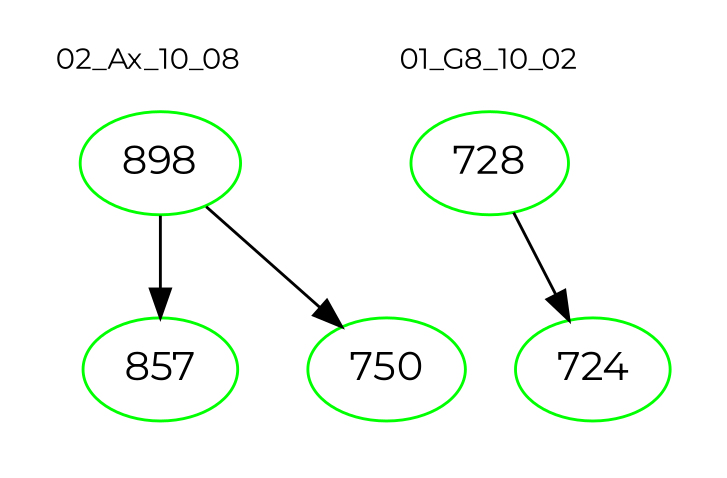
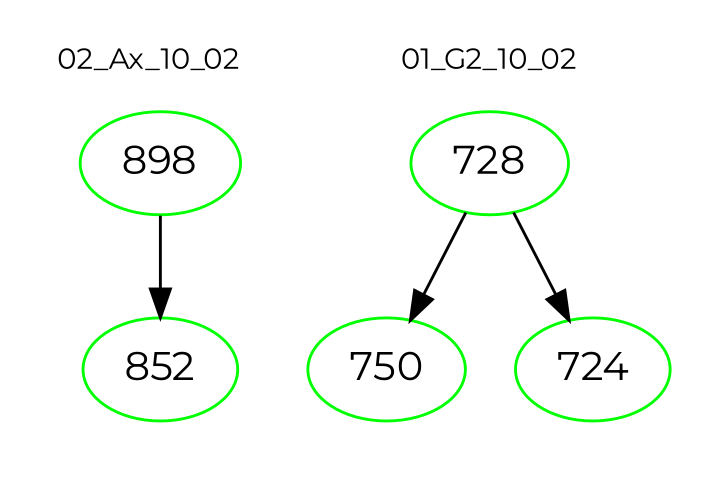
(149, 62) -> (149, 62)
(490, 62) -> (490, 62)
(246, 242) -> (445, 254)
(160, 369) -> (160, 369)
